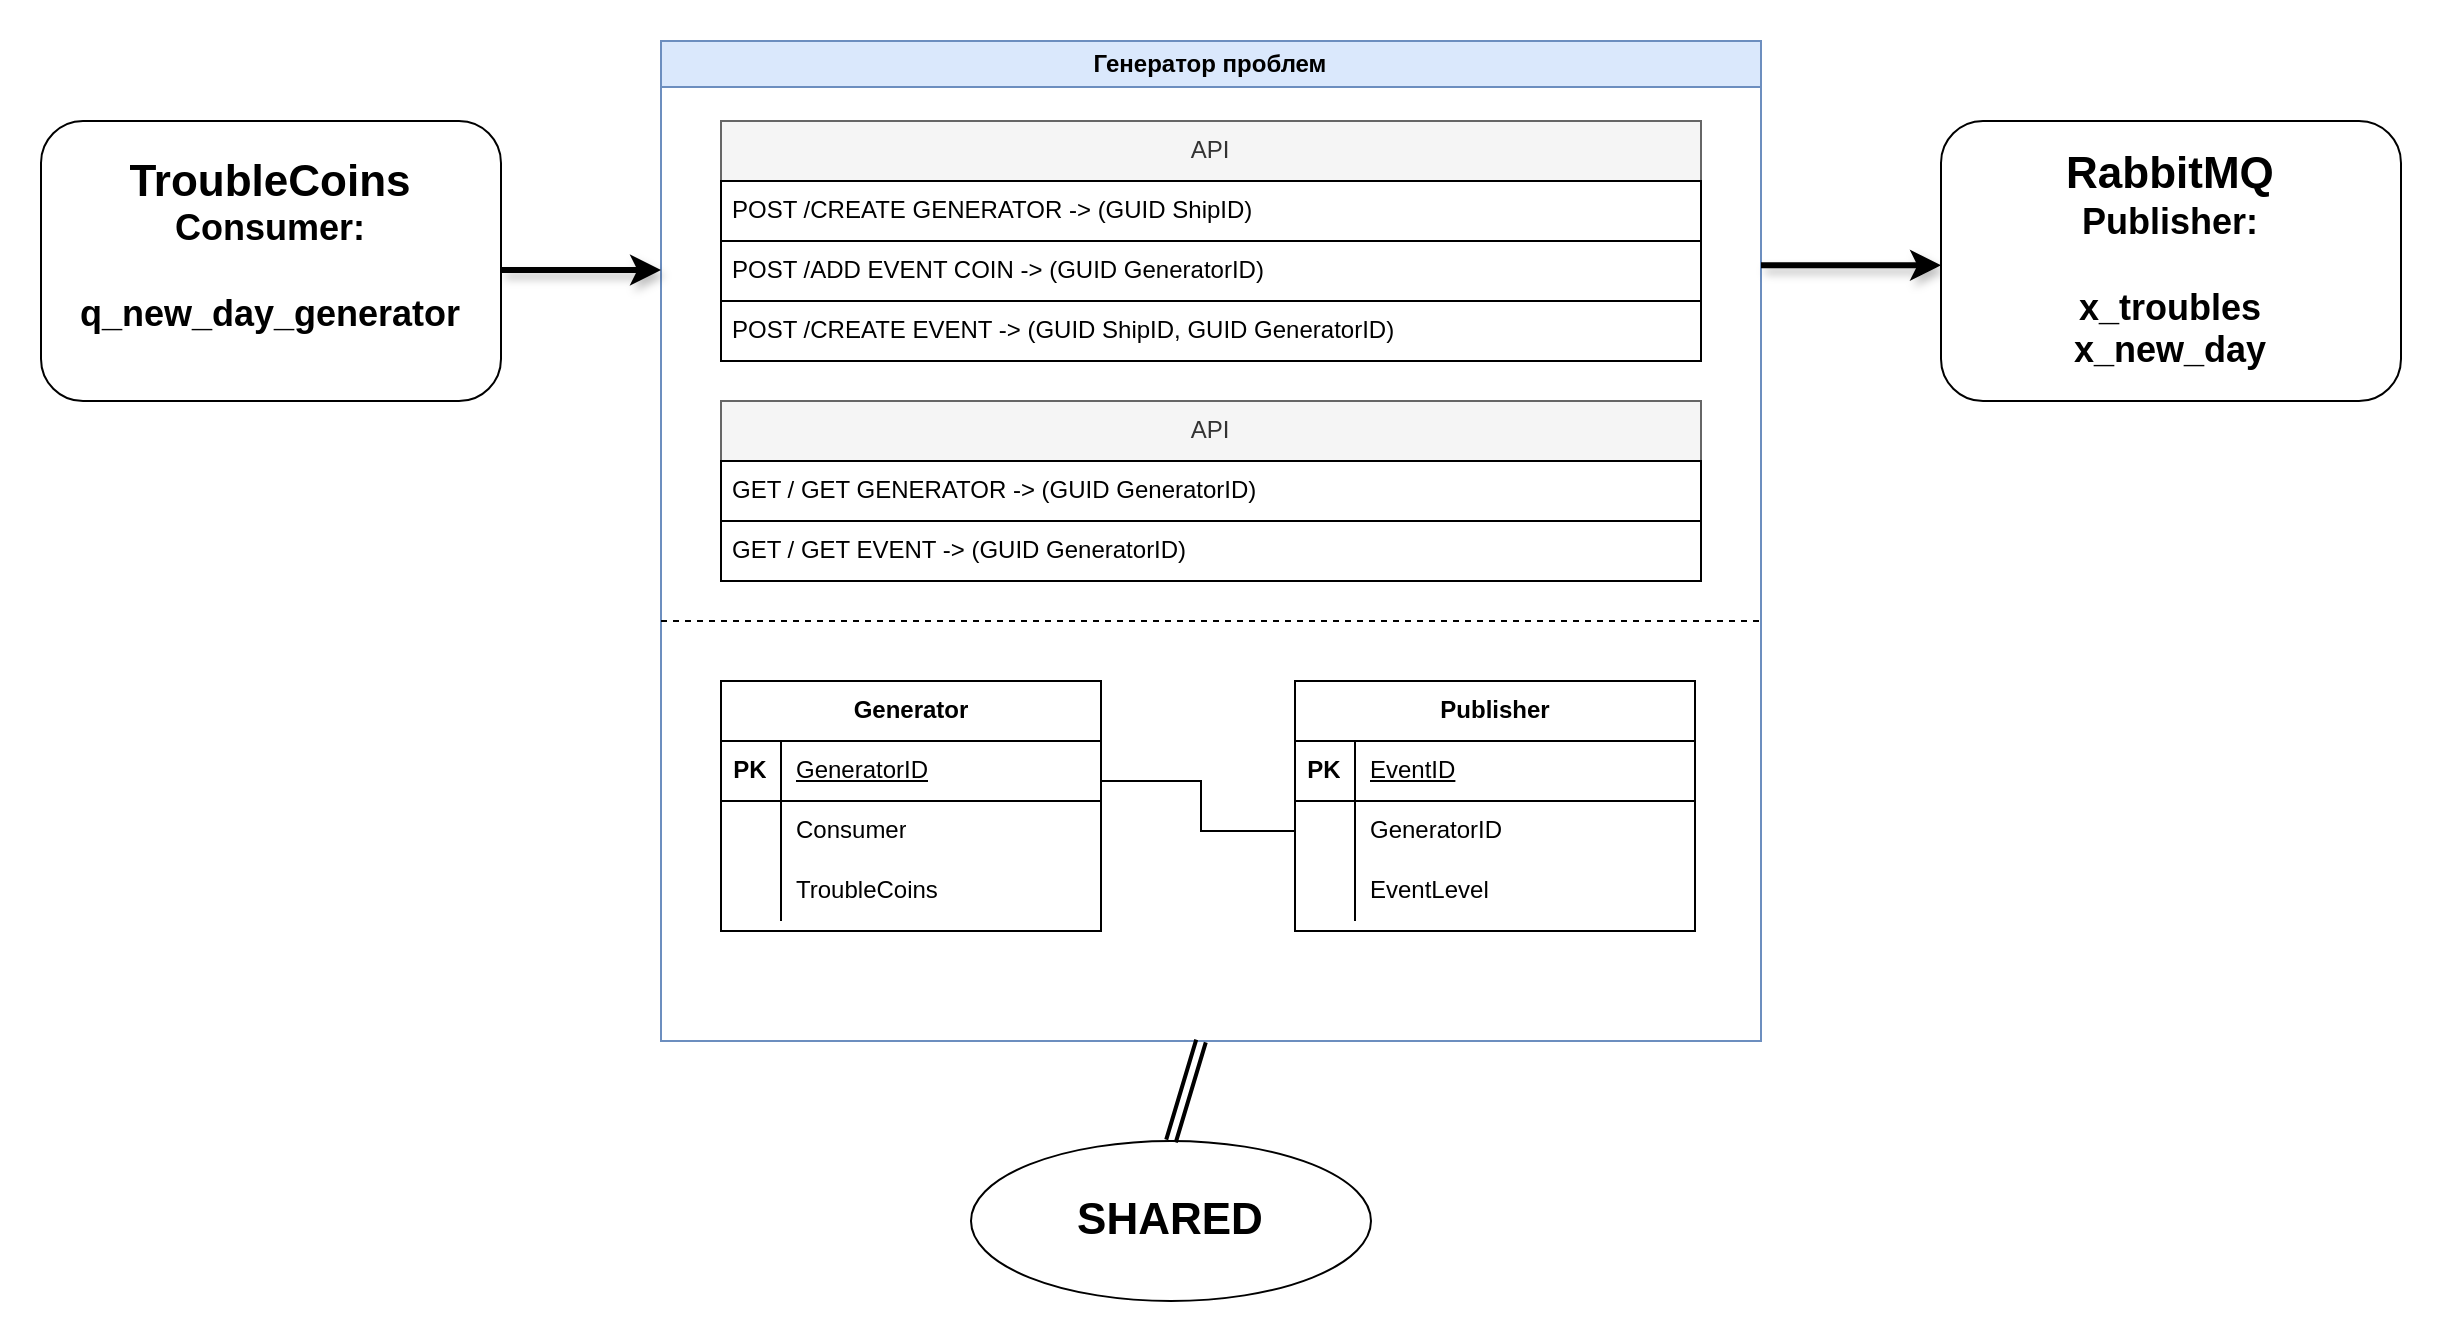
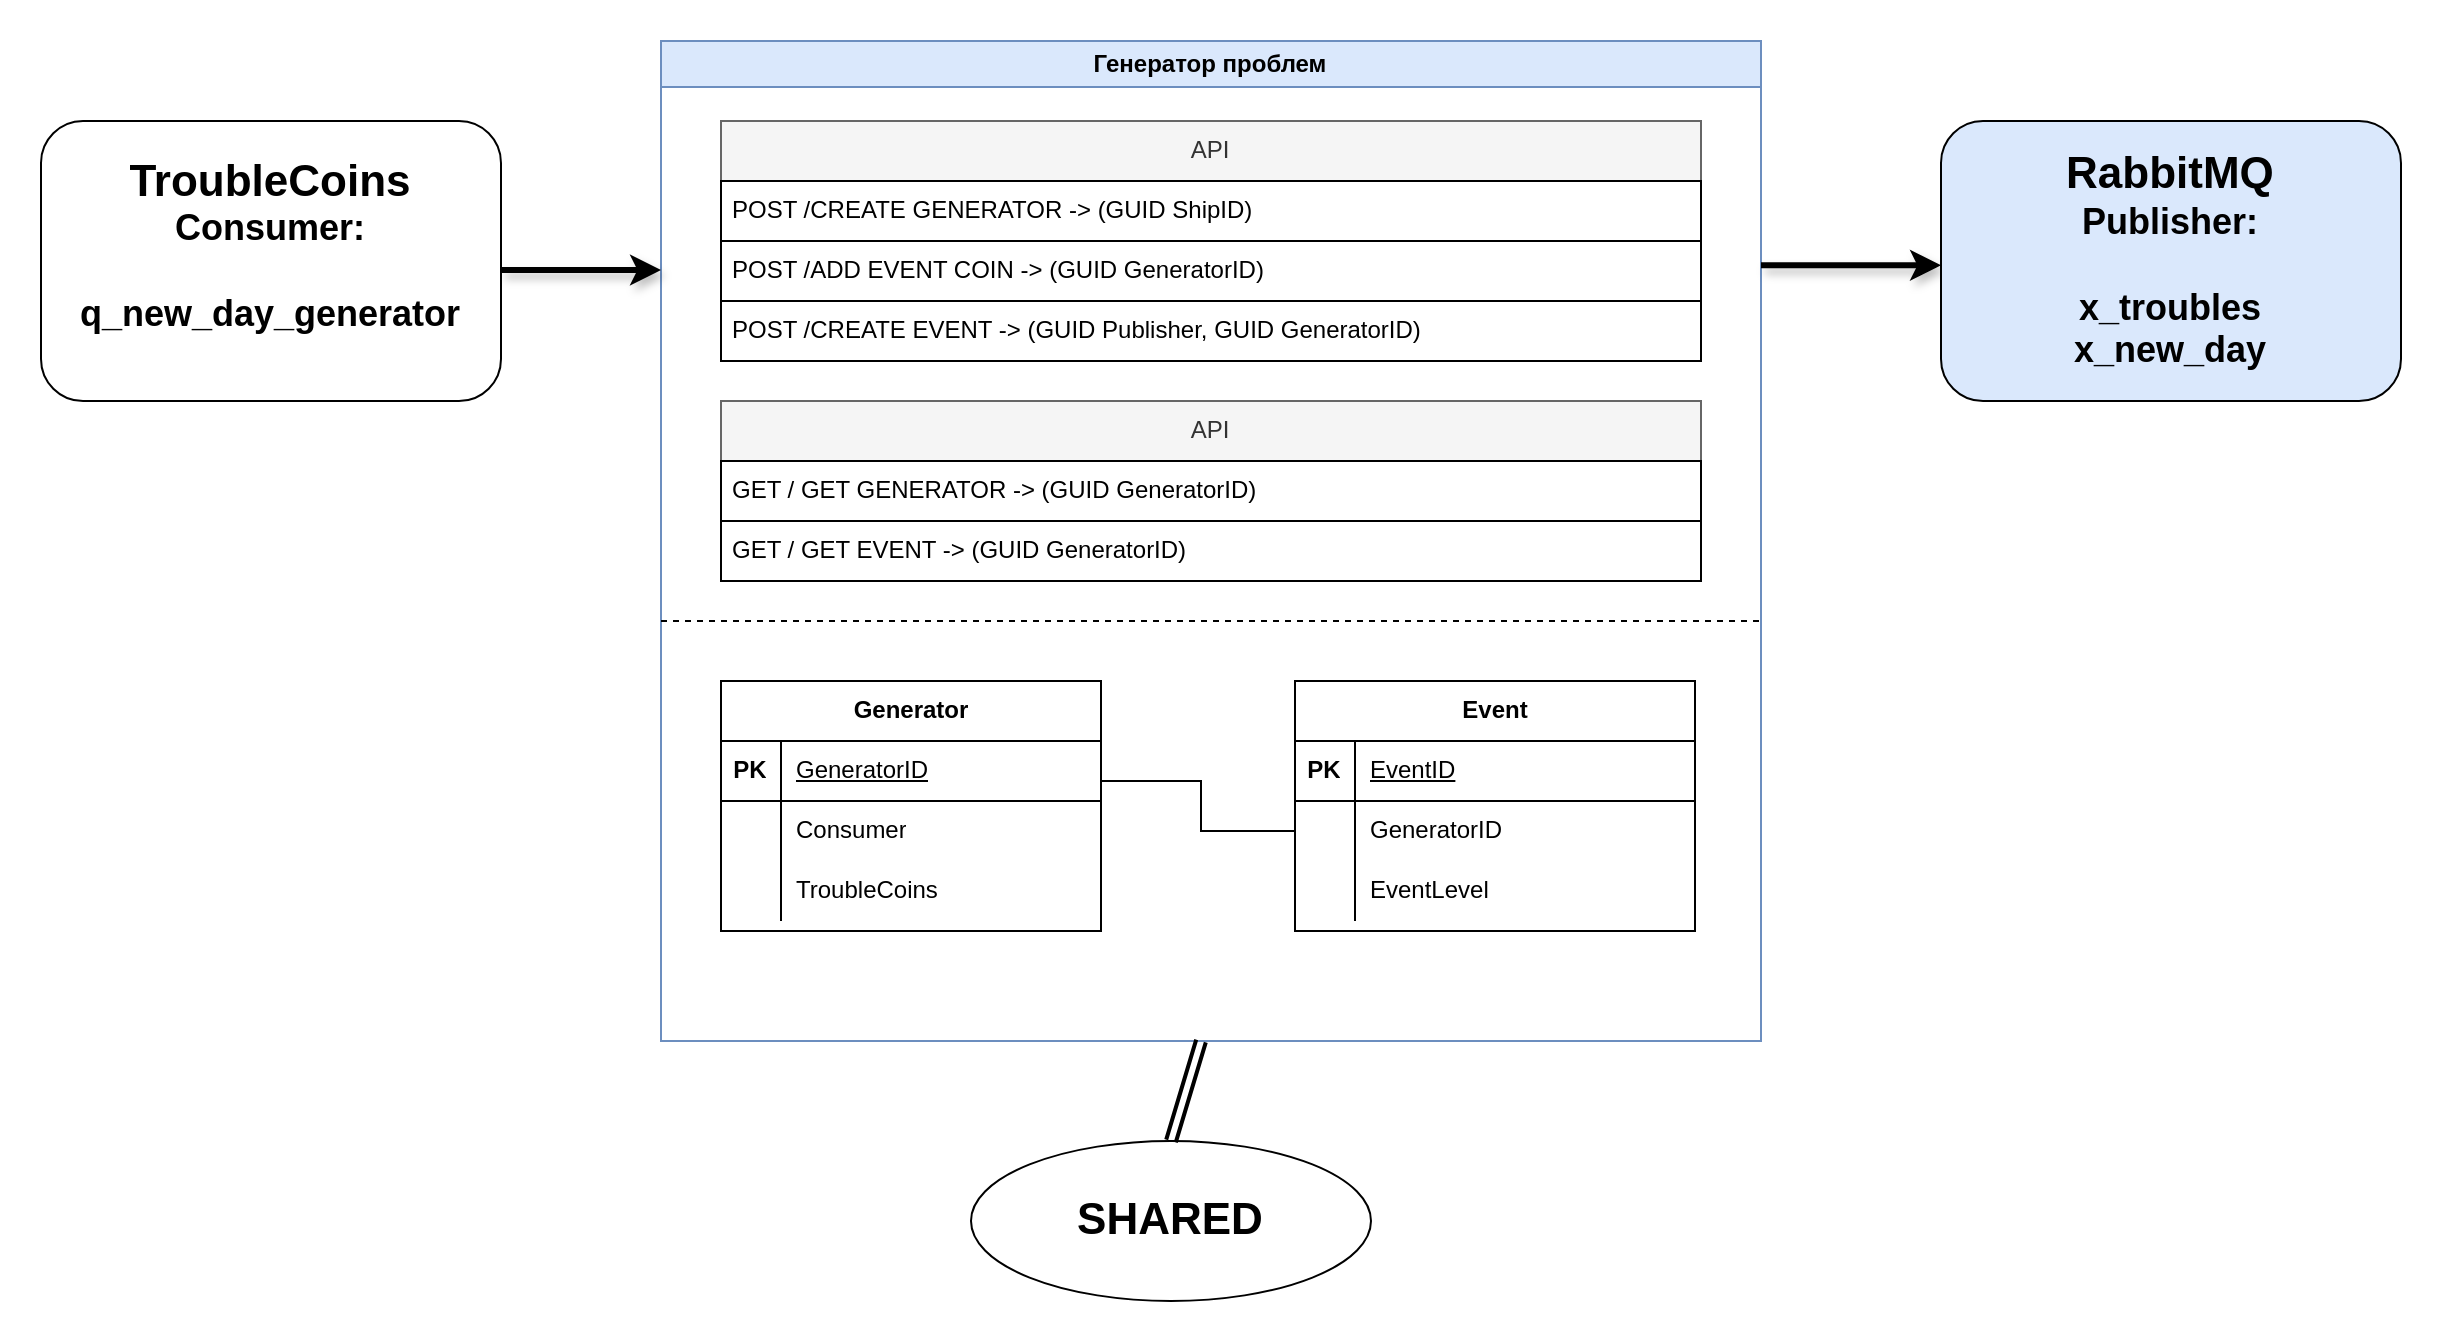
(2171, 261) -> (2171, 261)
(1061, 331) -> (1078, 331)
(1496, 711) -> (1496, 711)
